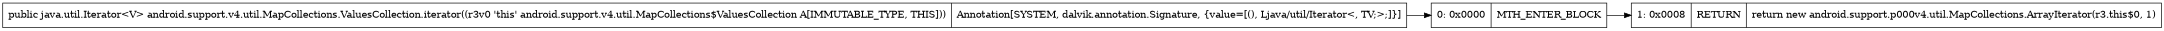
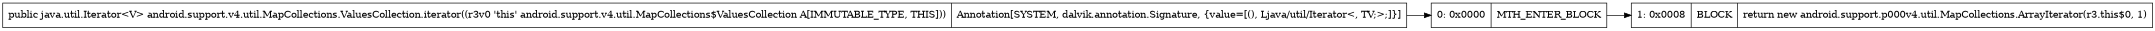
(1719, 15) -> (1714, 15)
